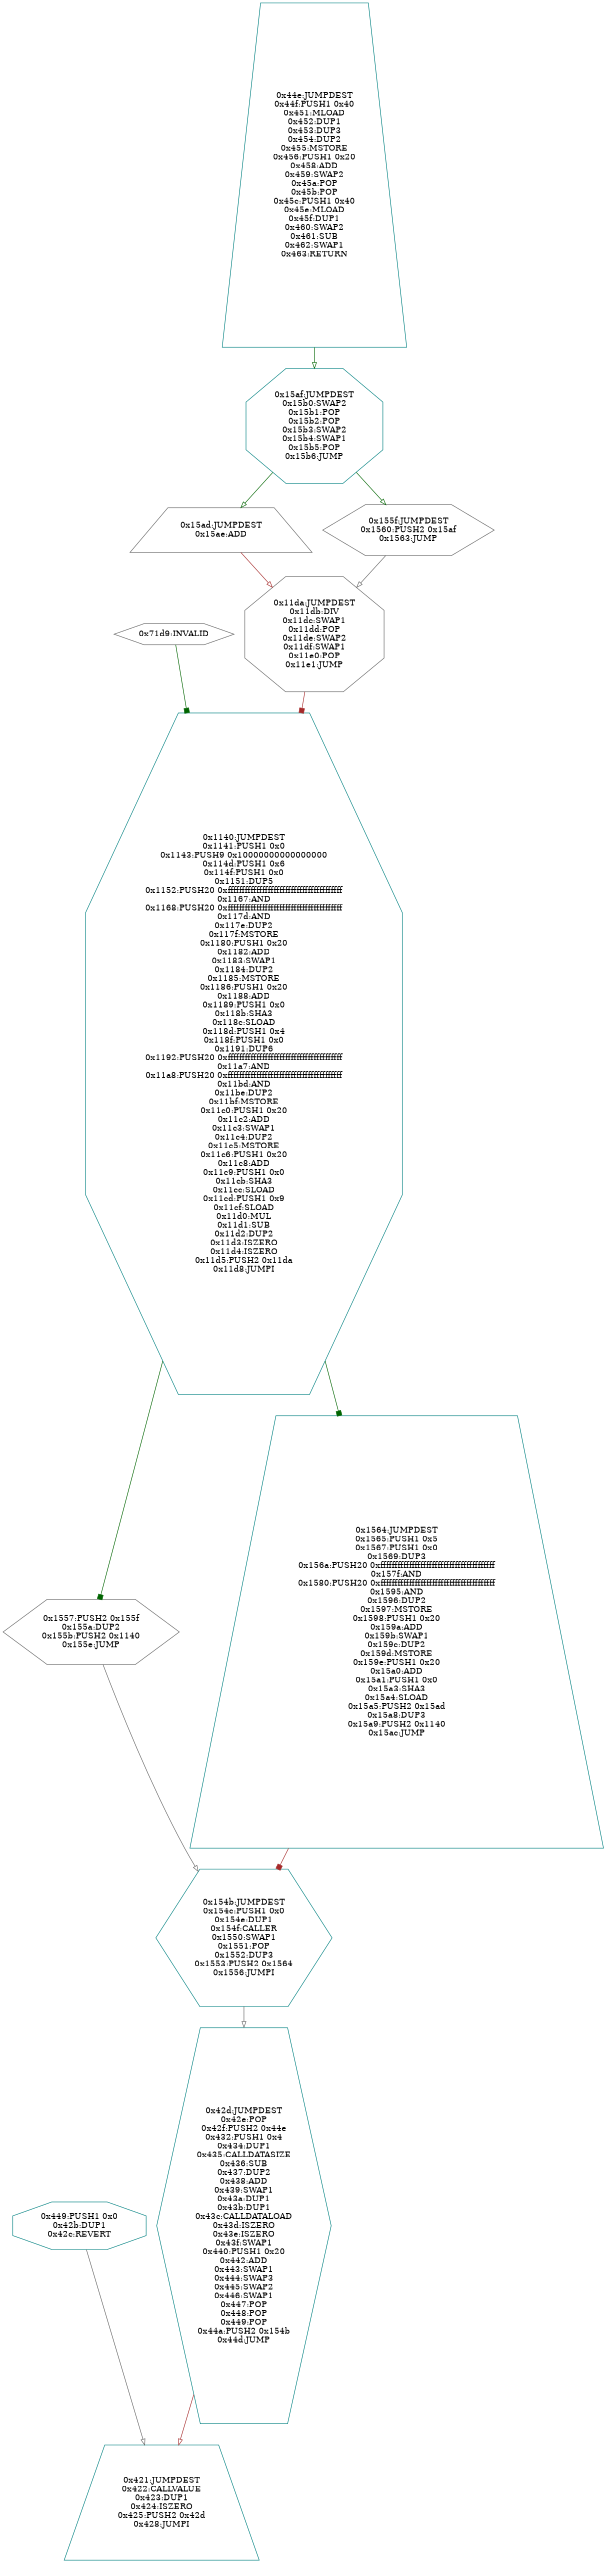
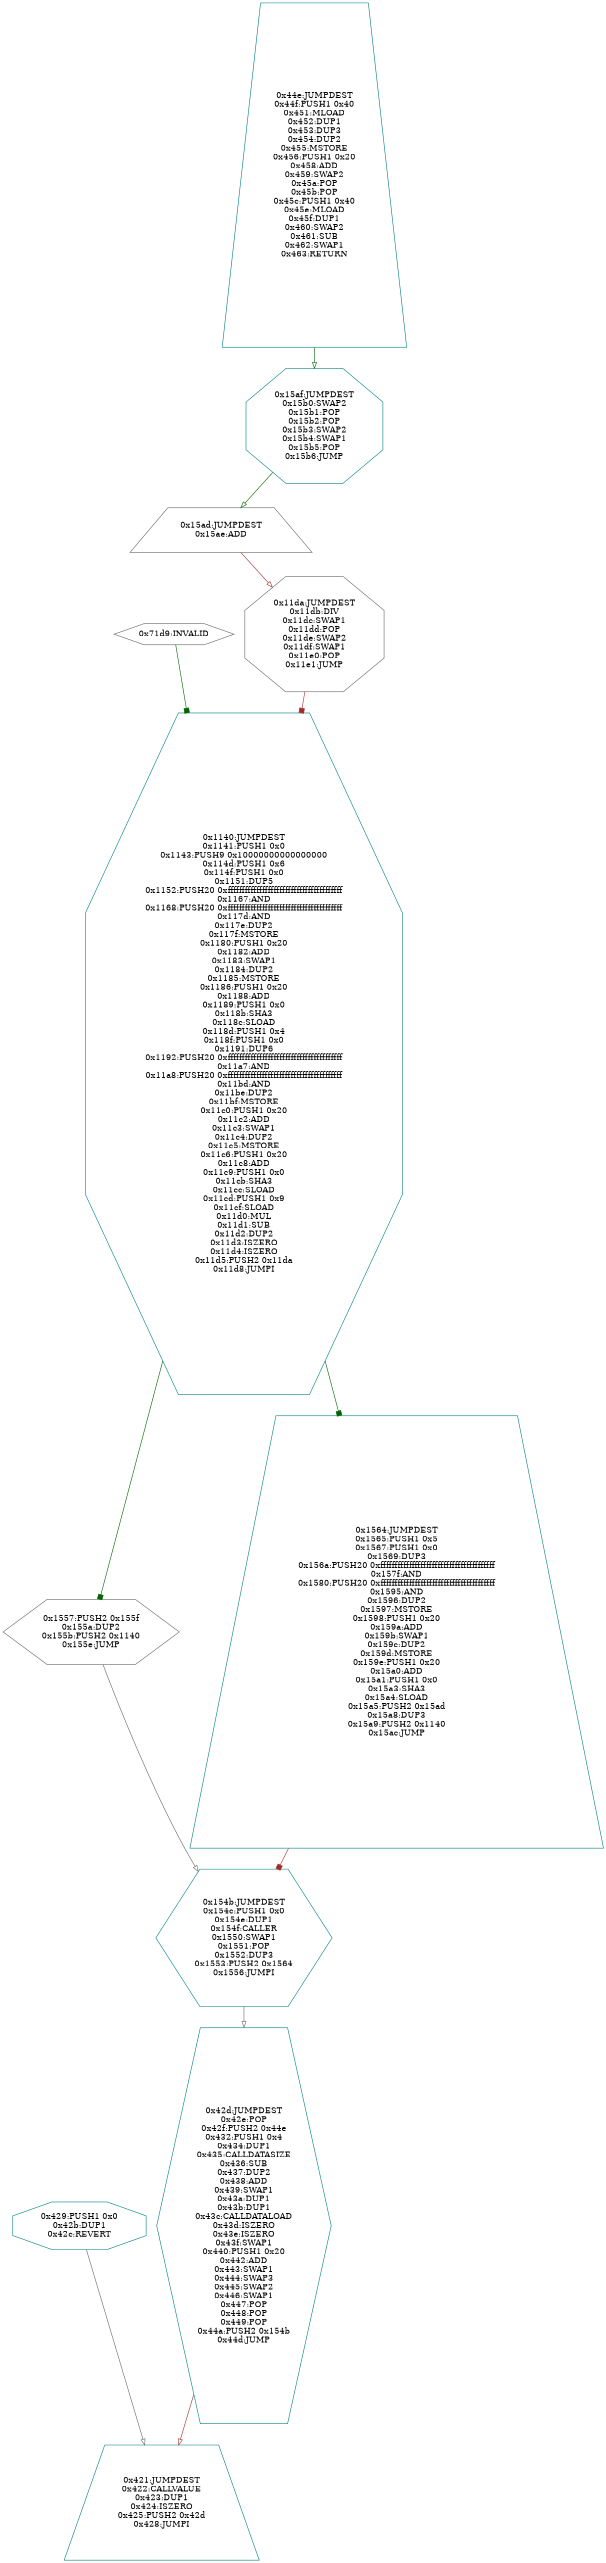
(408, 530) -> none
(79, 2226) -> (79, 2226)
